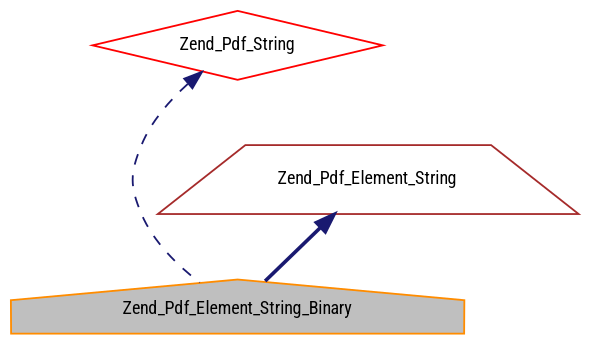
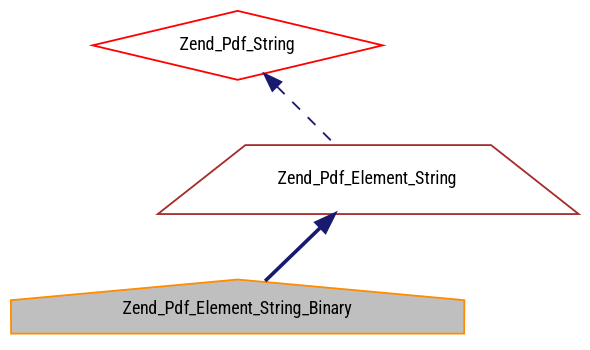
(133, 186) -> (306, 116)
